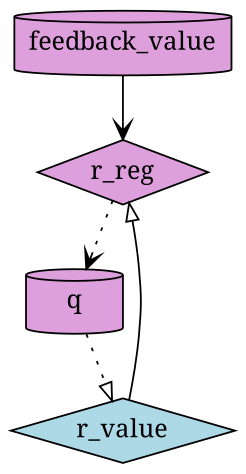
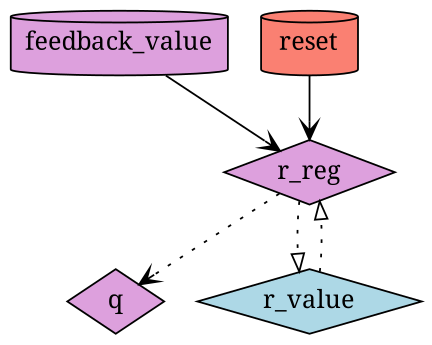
none -> (310, 43)
(74, 301) -> (116, 301)
(141, 311) -> (322, 245)
(96, 359) -> (298, 227)
